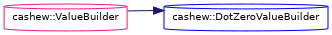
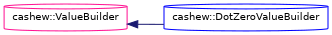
(141, 11) -> (151, 24)
